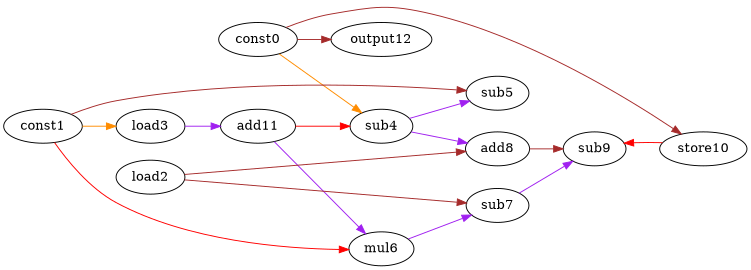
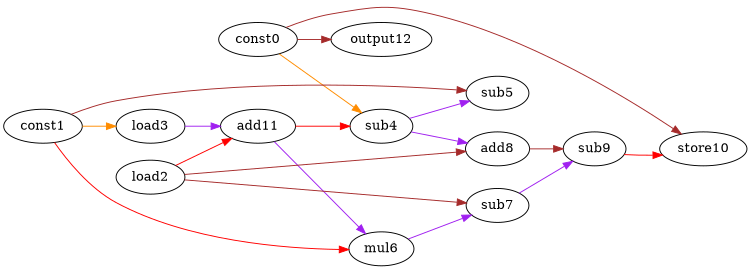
(648, 142) -> (638, 155)
none -> (199, 154)
